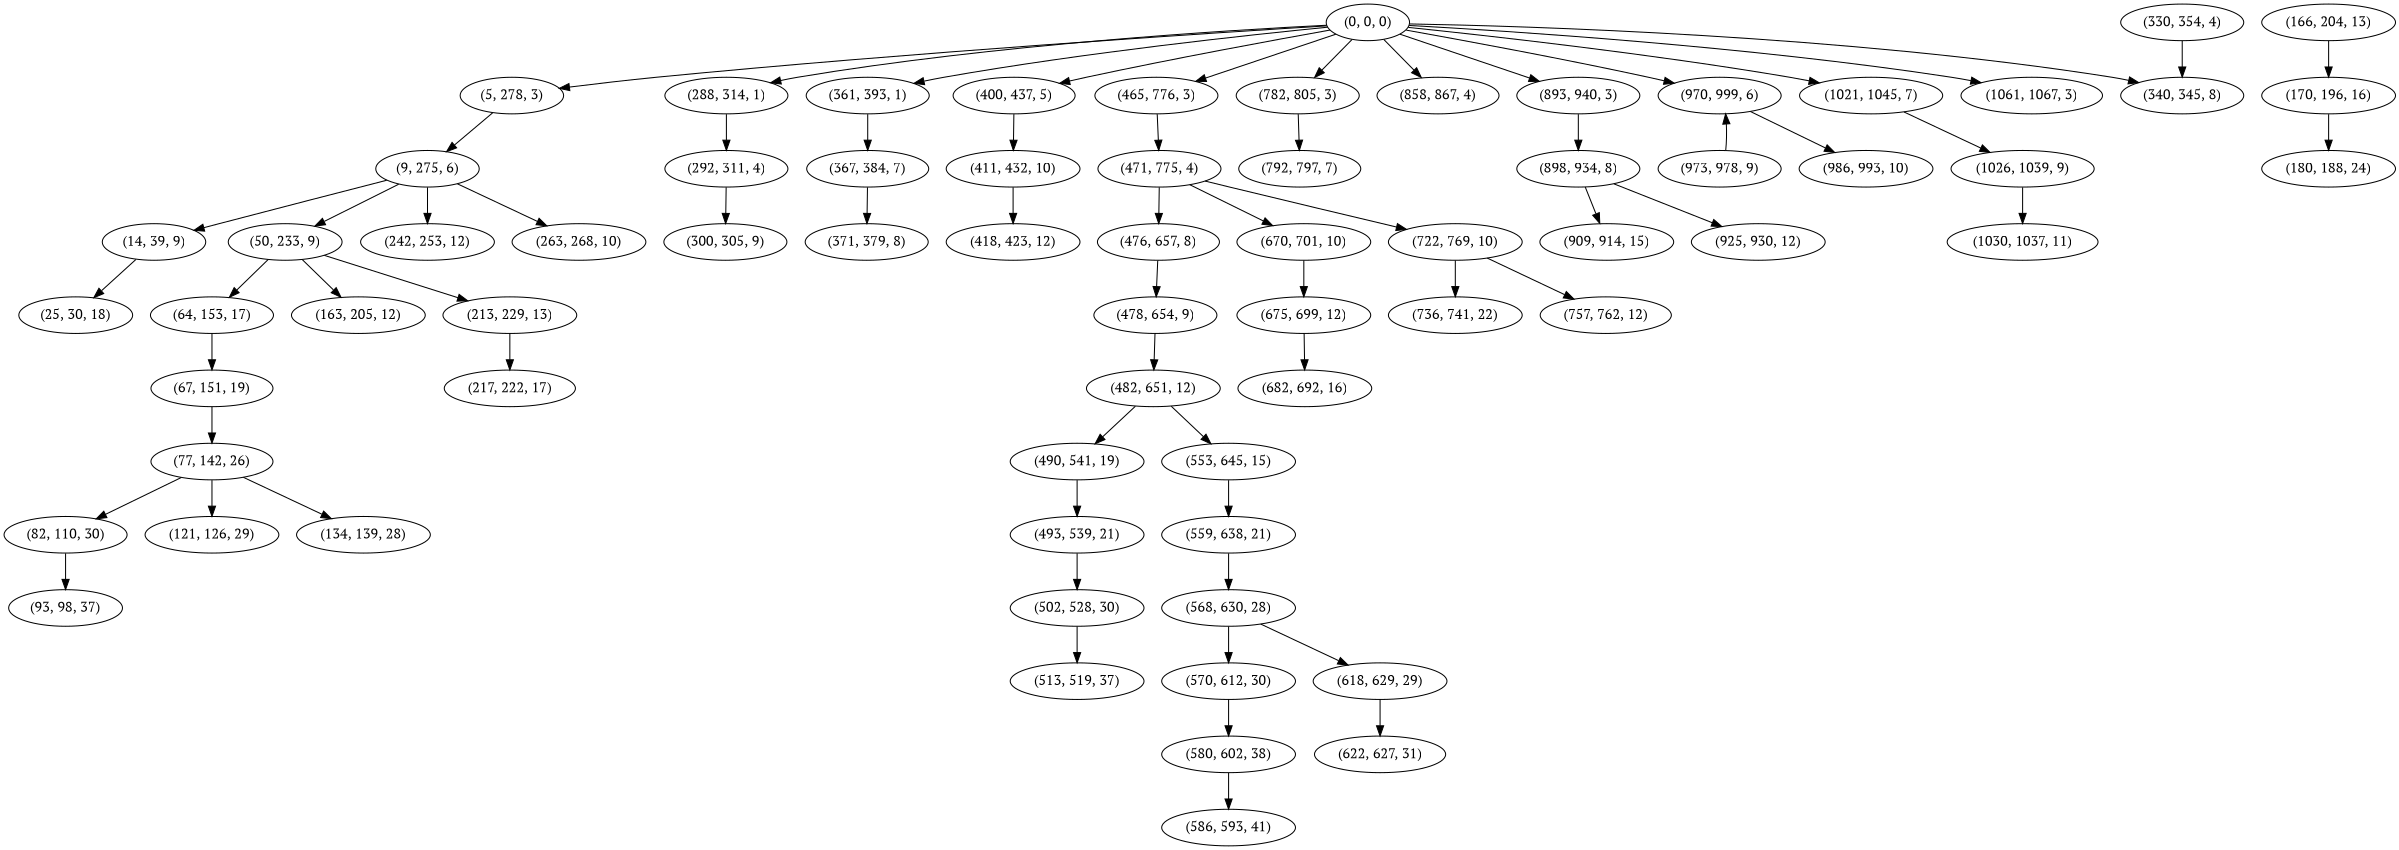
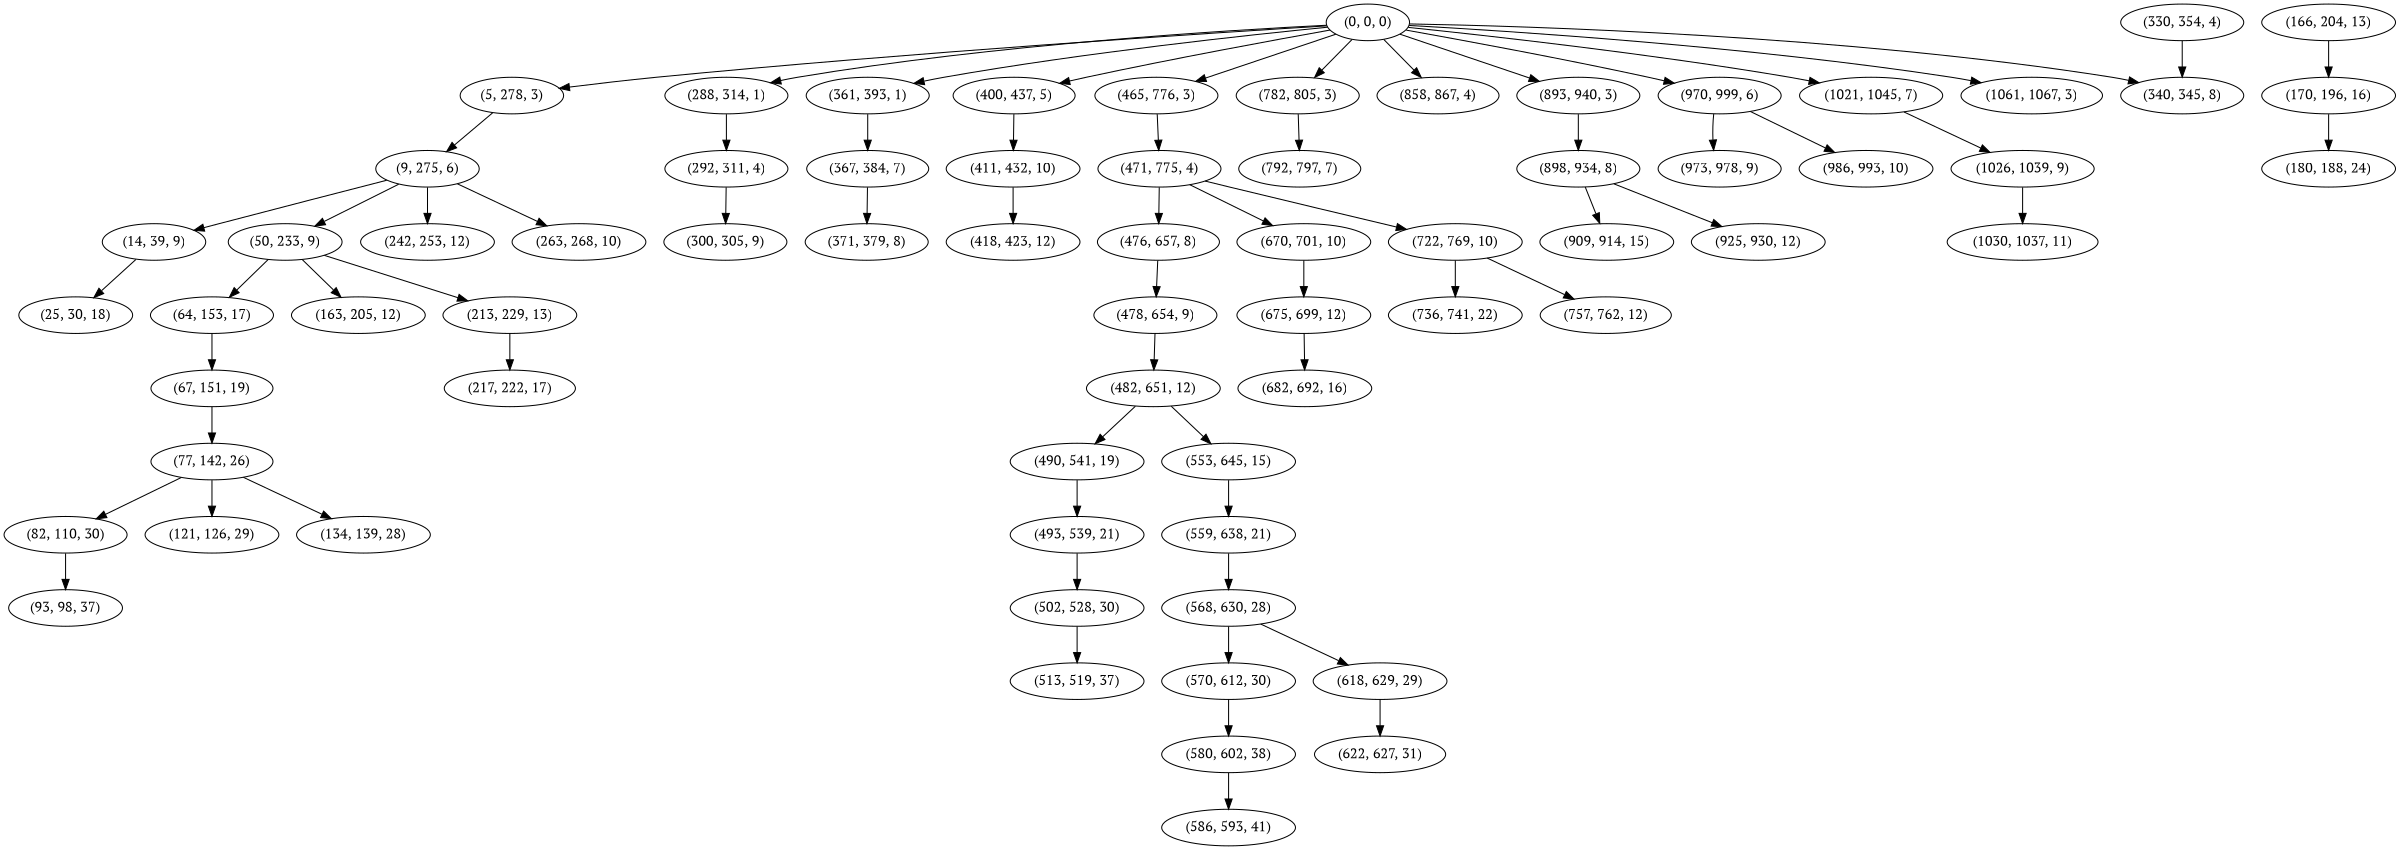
(1727, 137) -> (1713, 127)
